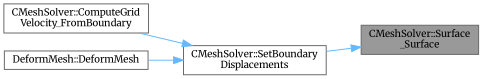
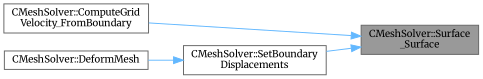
(161, 38) -> (250, 29)
(76, 60) -> (76, 60)
